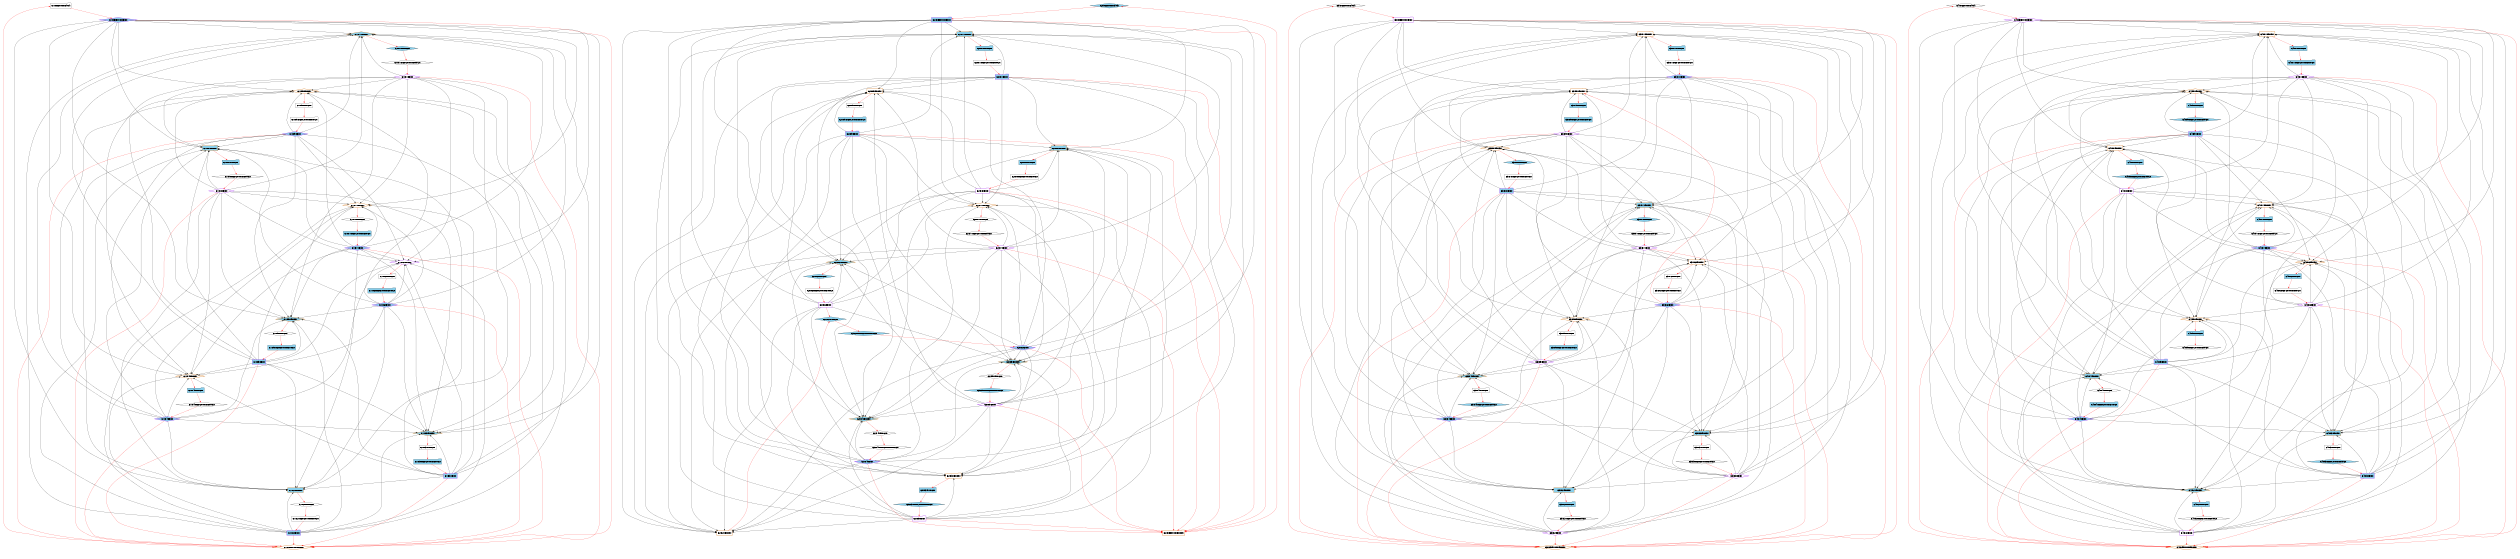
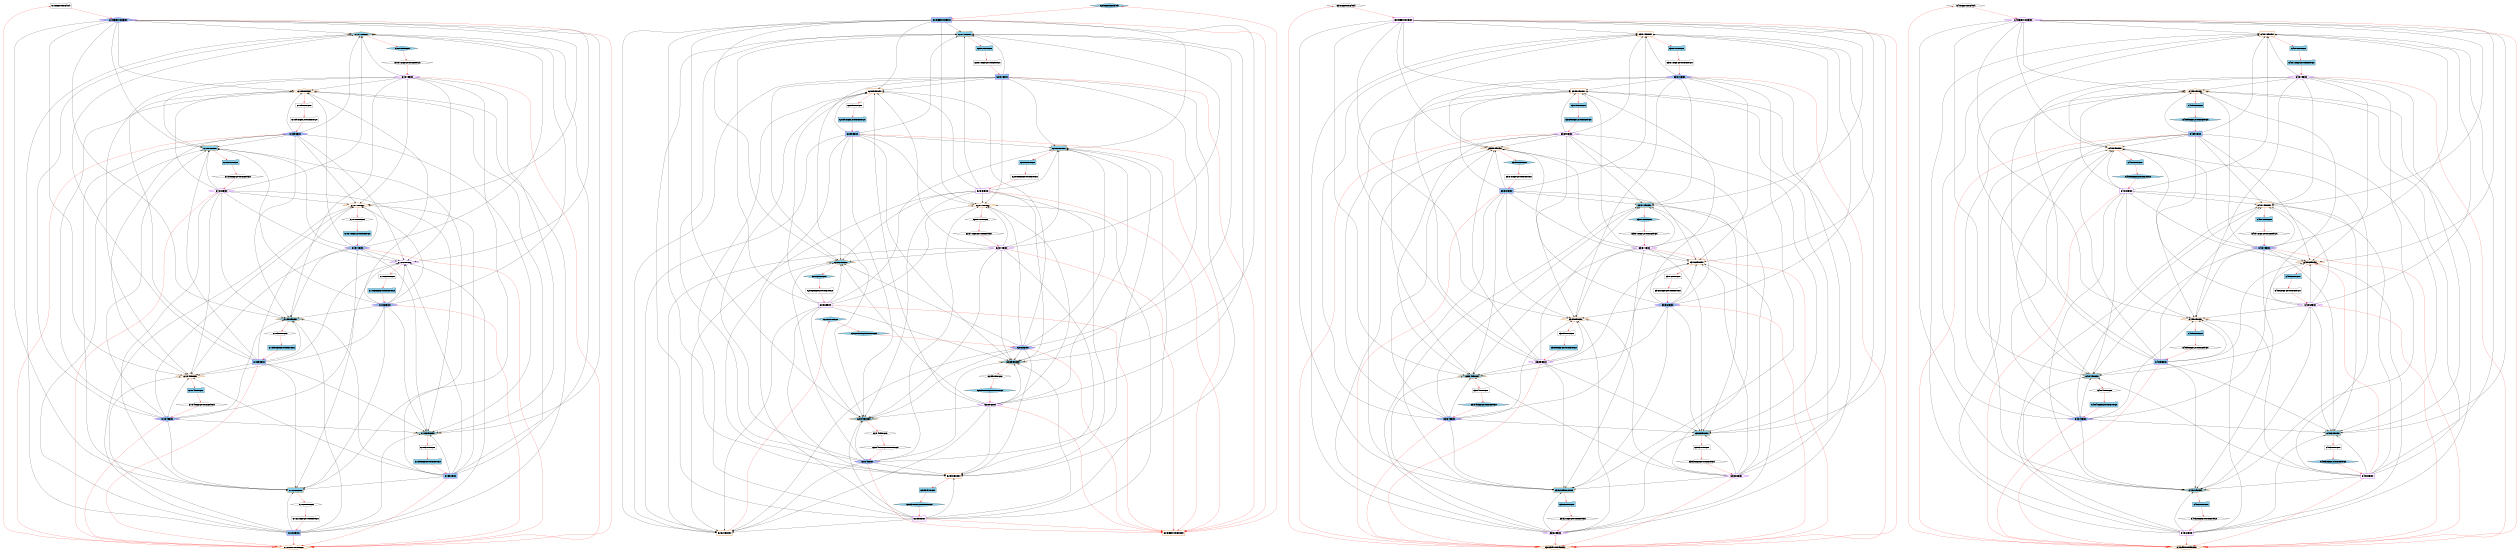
(1714, 176) -> (1714, 176)
(828, 311) -> (1084, 324)
none -> (2179, 354)
(2346, 370) -> (2346, 370)
(2367, 476) -> (2367, 476)
(1564, 490) -> (1564, 490)
